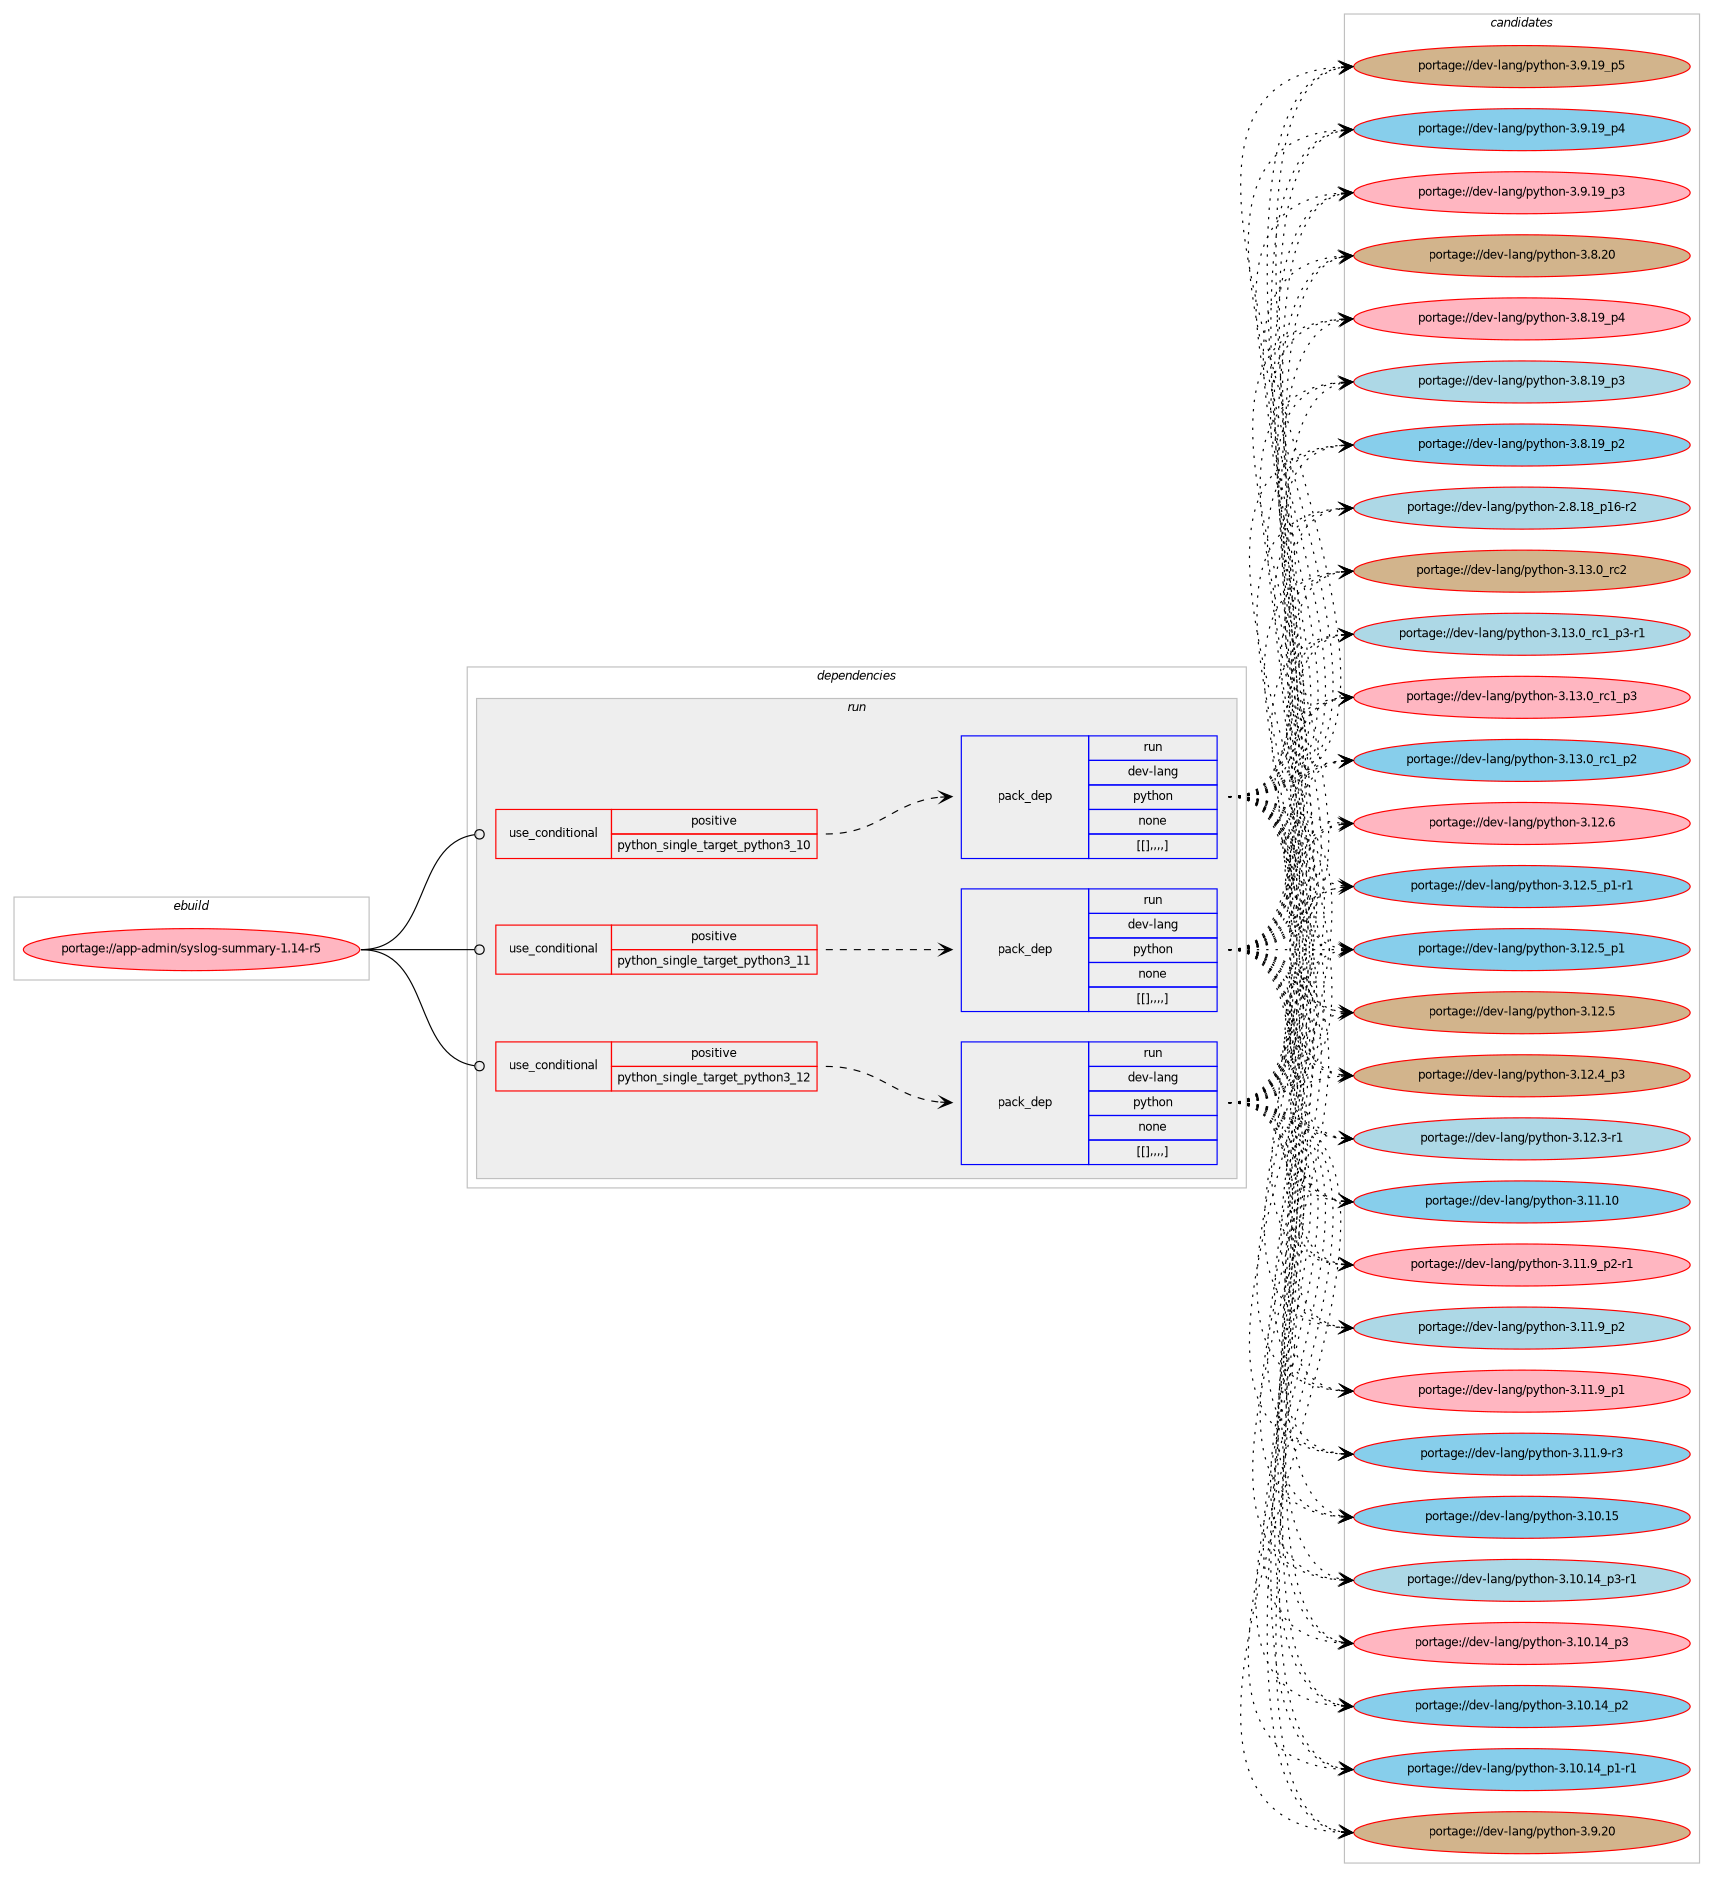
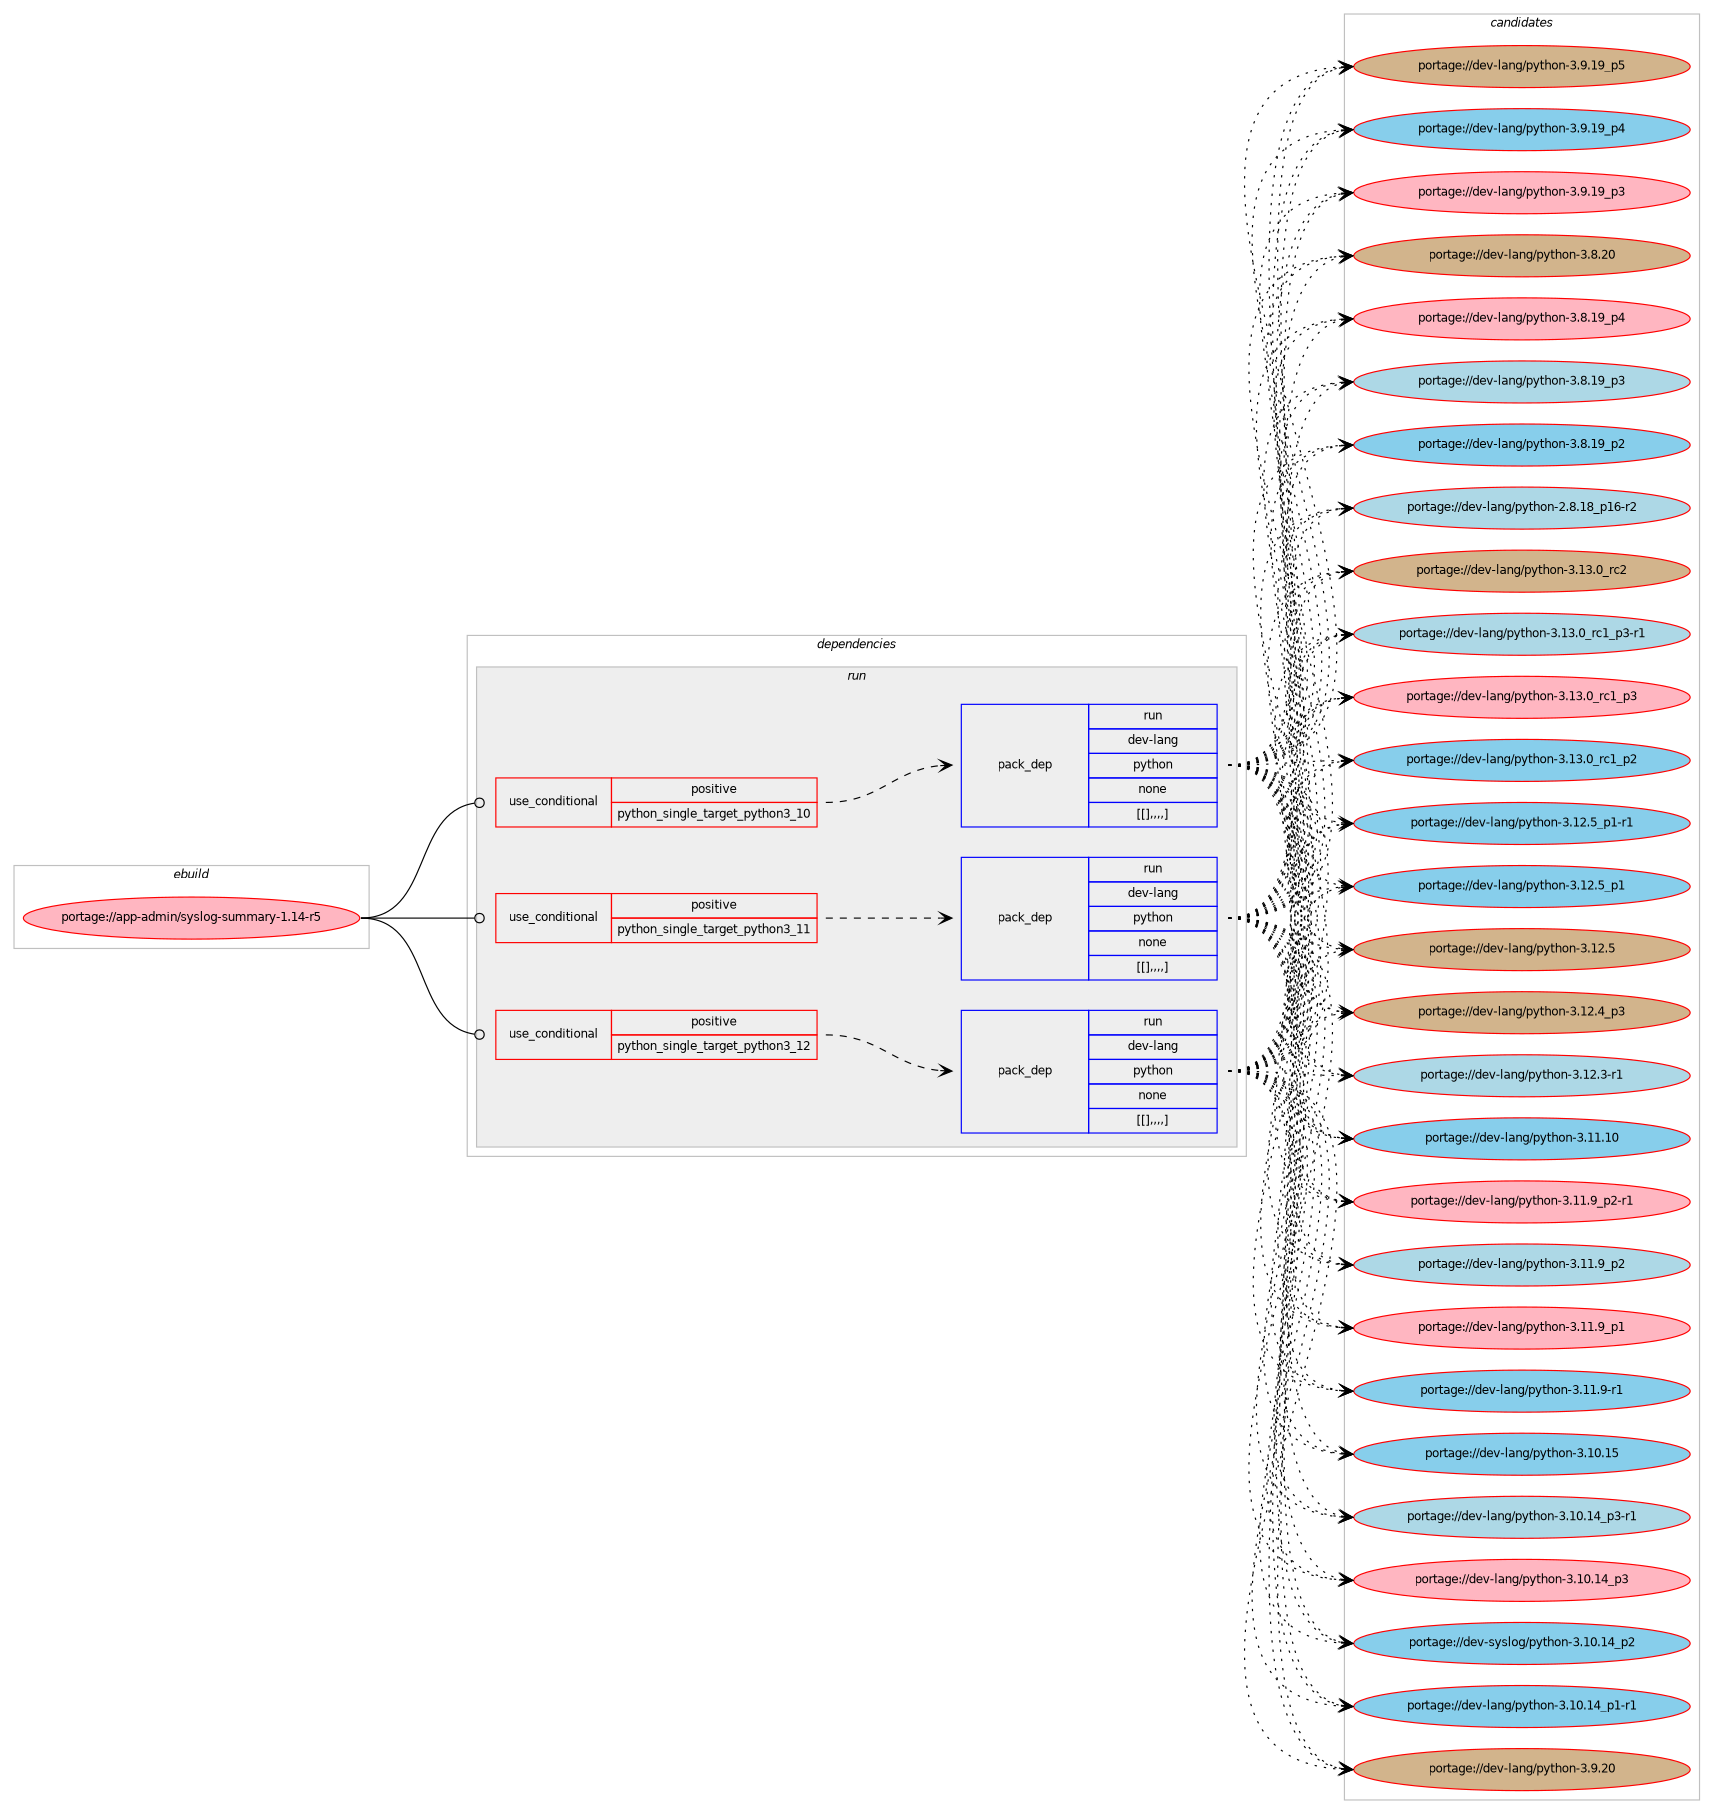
(1522, 823) -> none
(1522, 1454) -> (1522, 1391)
(1522, 1707) -> (1522, 1643)
